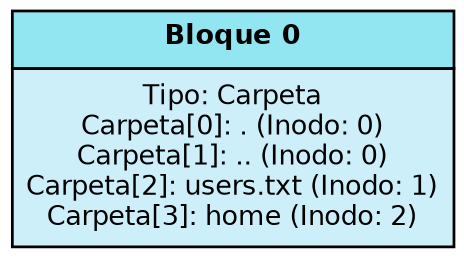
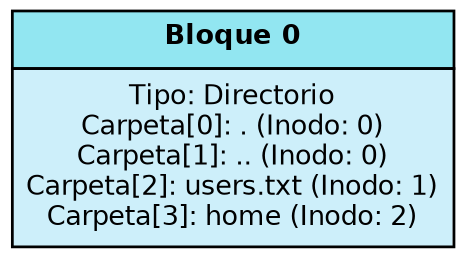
(233, 96) -> (233, 96)
